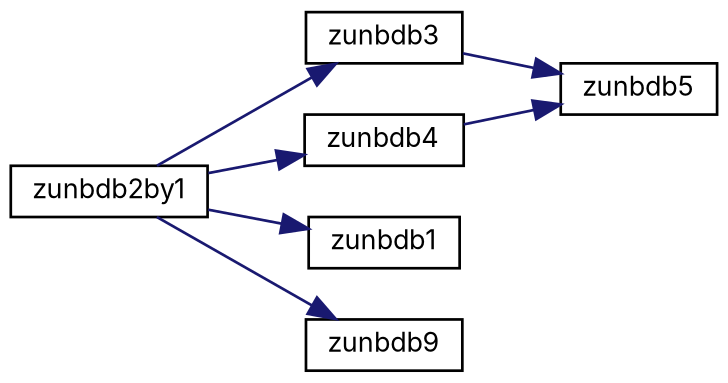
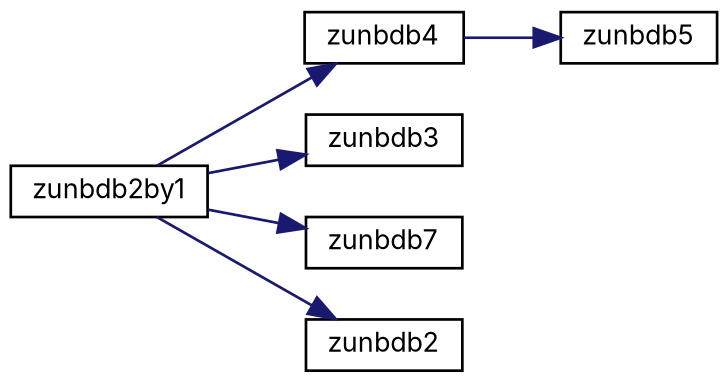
(498, 61) -> none
(384, 243) -> (384, 243)
(384, 345) -> (384, 345)
